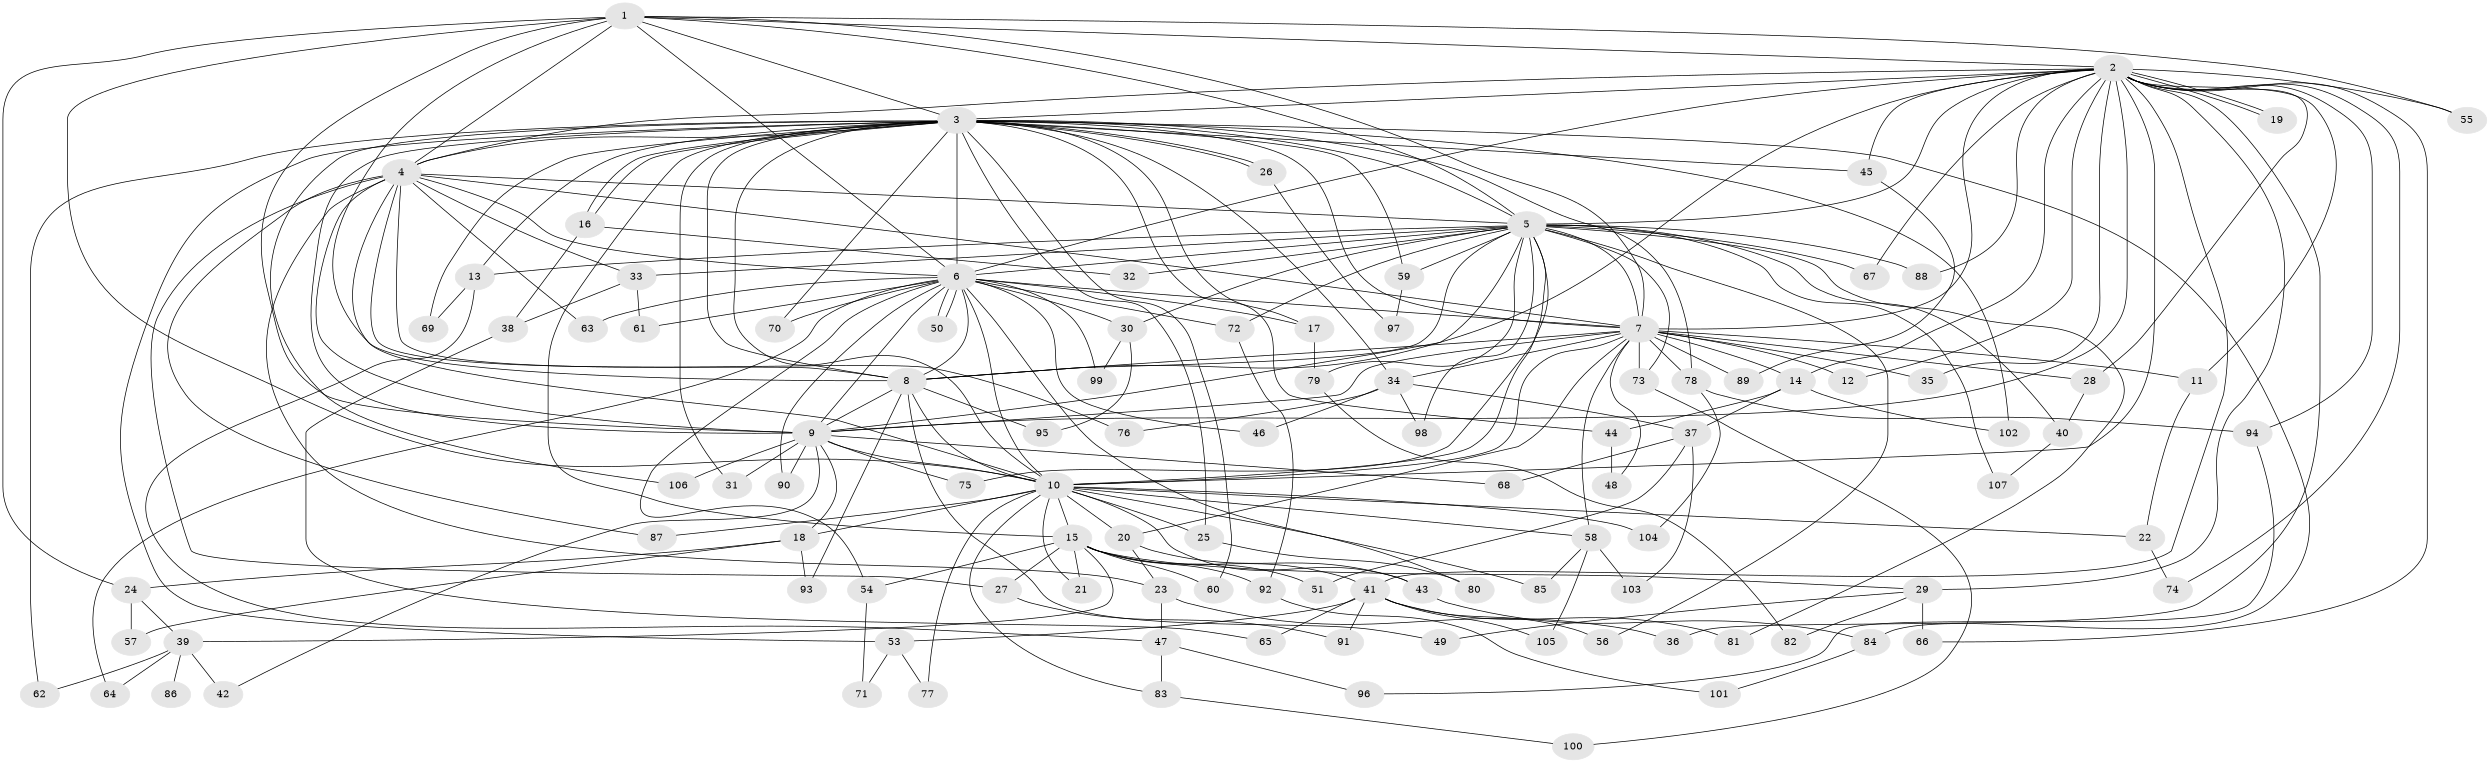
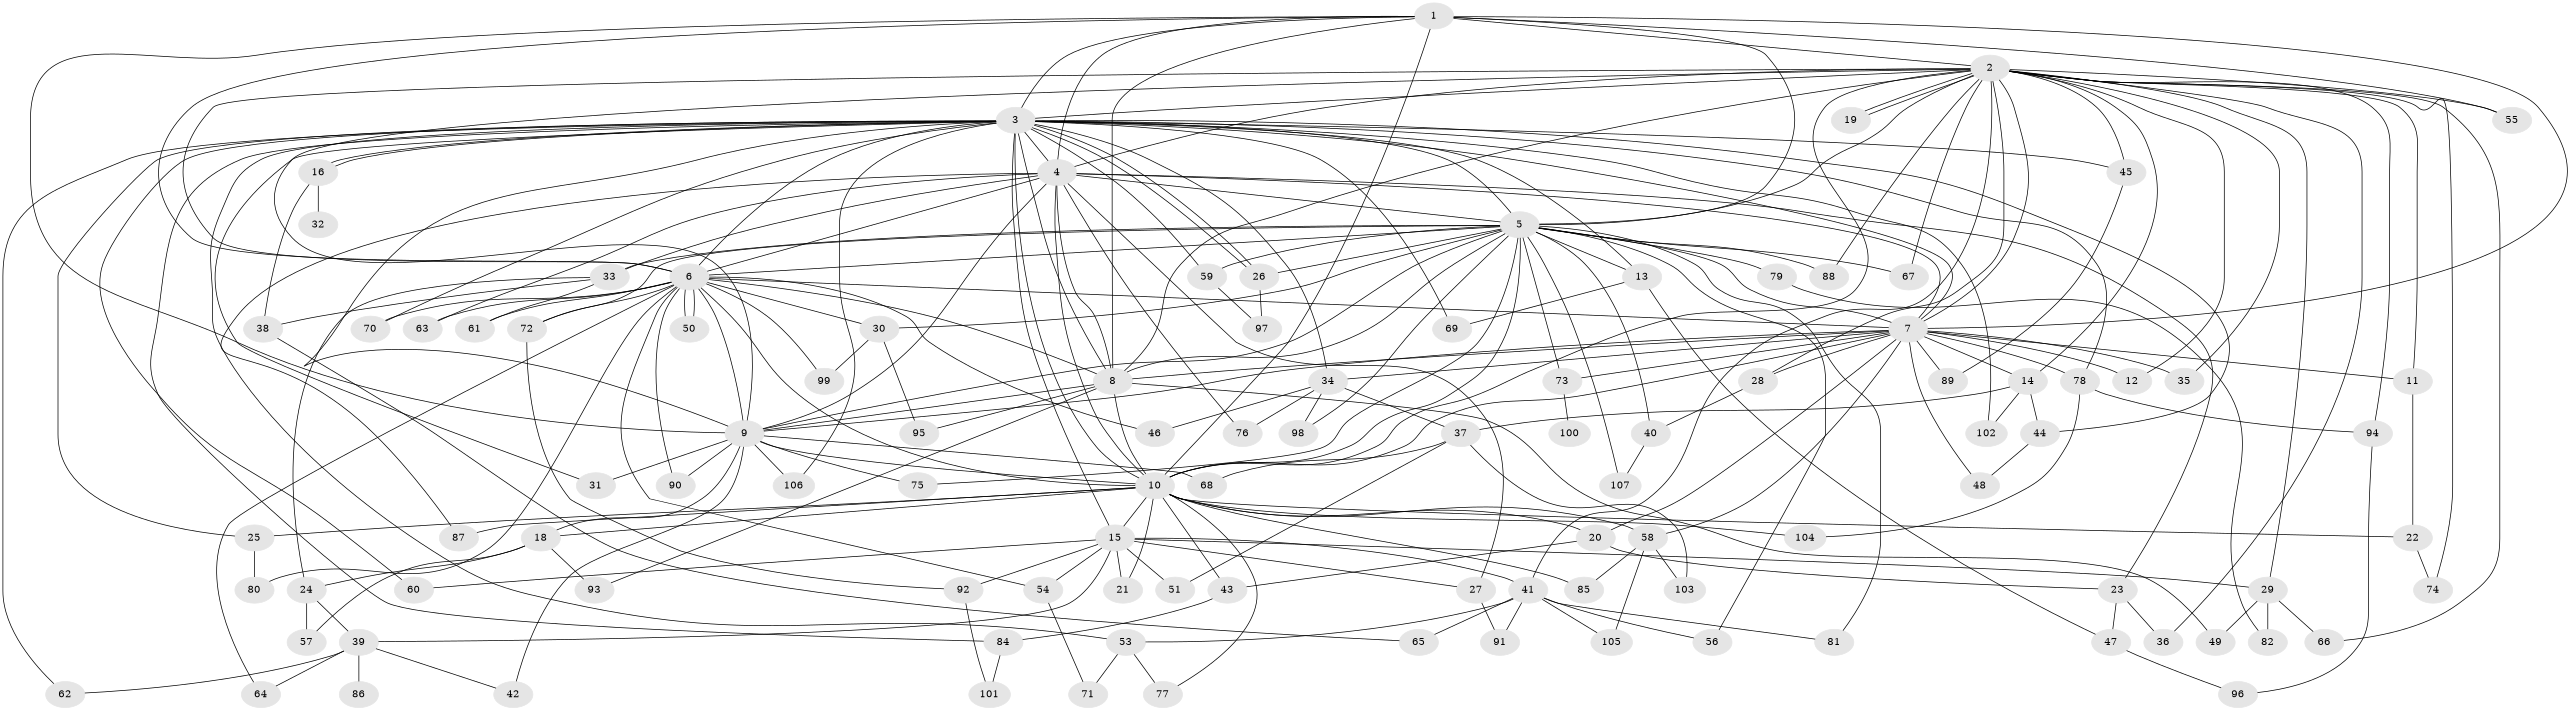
(29, 74) -> (369, 302)
(1328, 251) -> (1389, 251)
(1314, 329) -> none
(1161, 695) -> none
